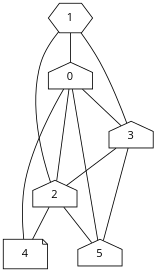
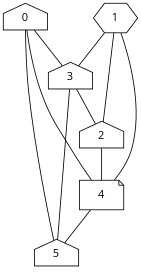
(70, 48) -> (136, 108)
(63, 135) -> none
(78, 225) -> (78, 226)
